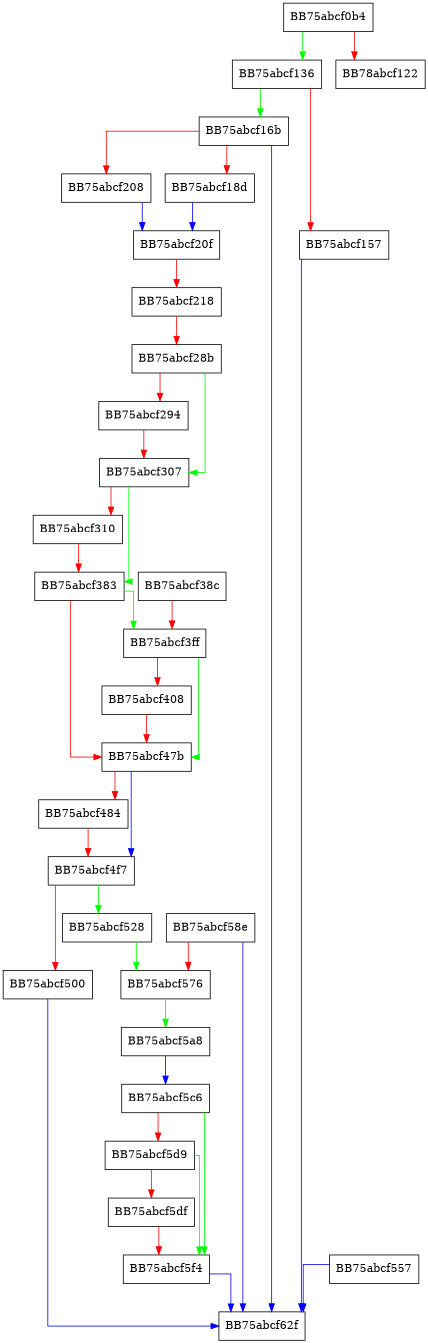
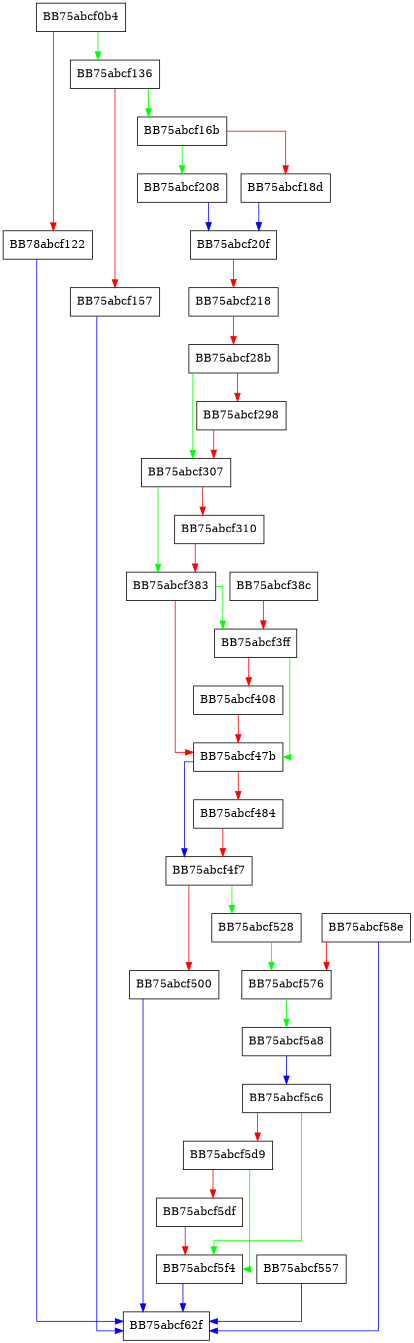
(135, 131) -> (182, 156)
(143, 416) -> (241, 416)
(272, 725) -> (37, 830)
